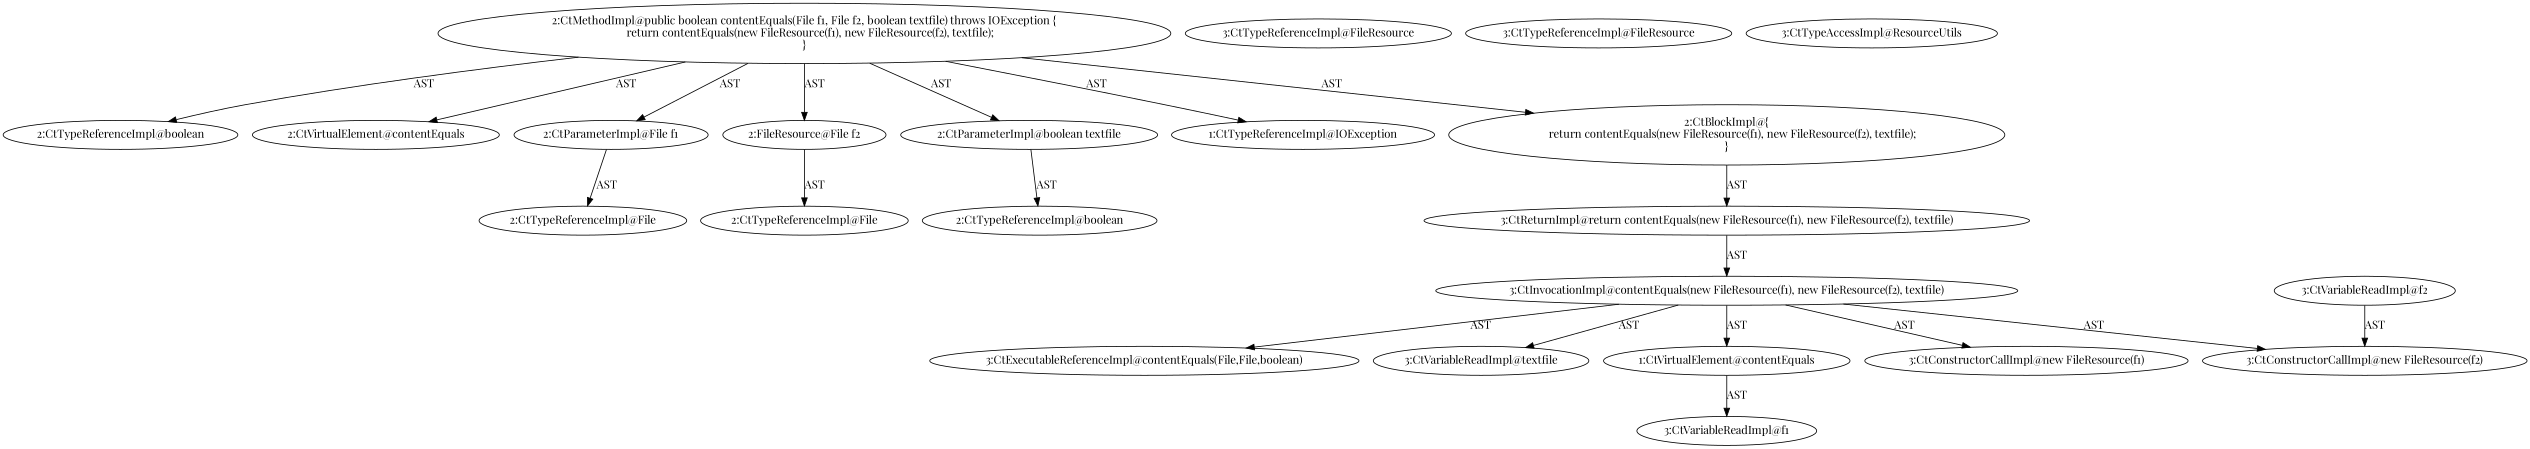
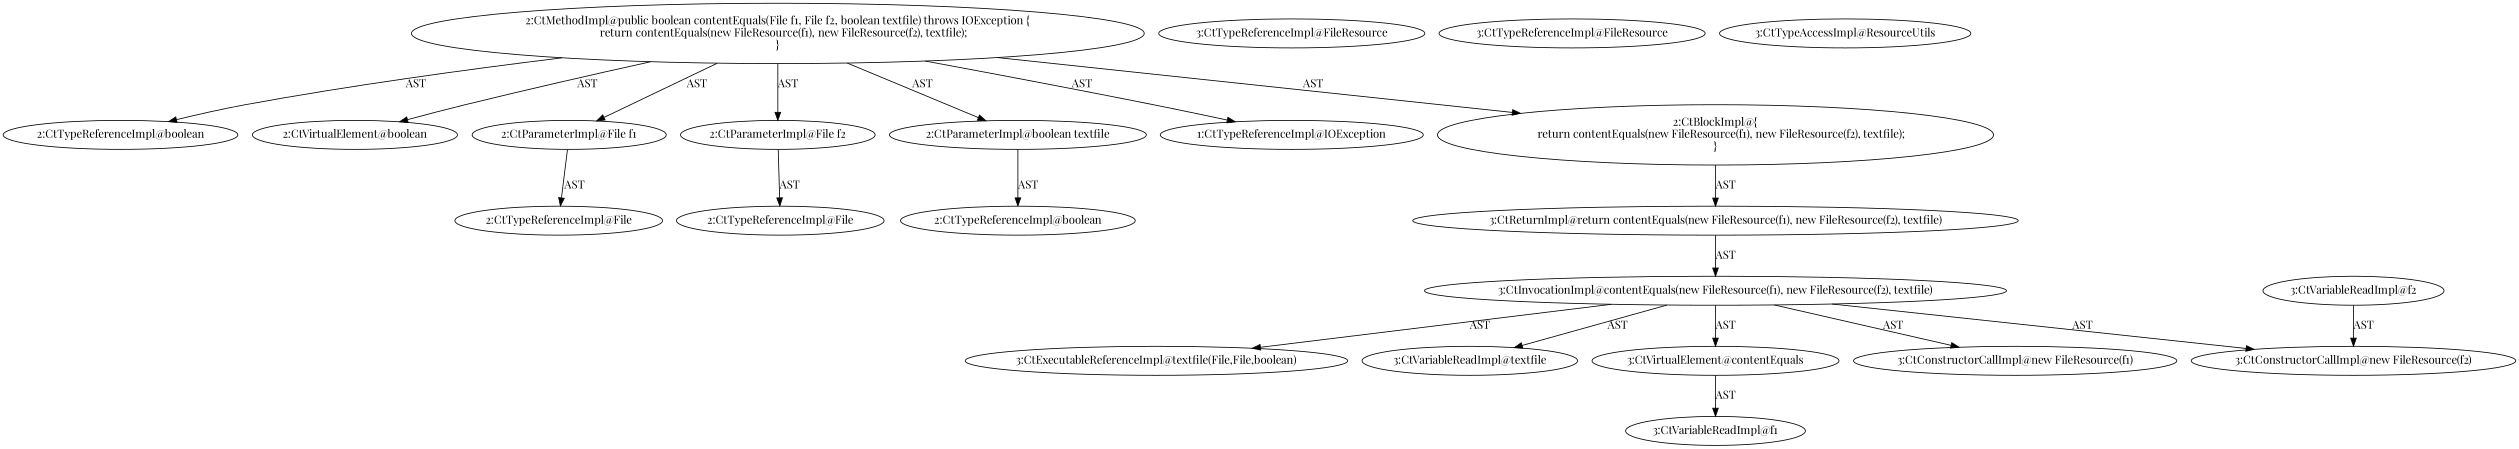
(376, 135) -> (355, 135)
(804, 135) -> (778, 135)
(1144, 361) -> (1156, 361)
(1727, 361) -> (1716, 361)
